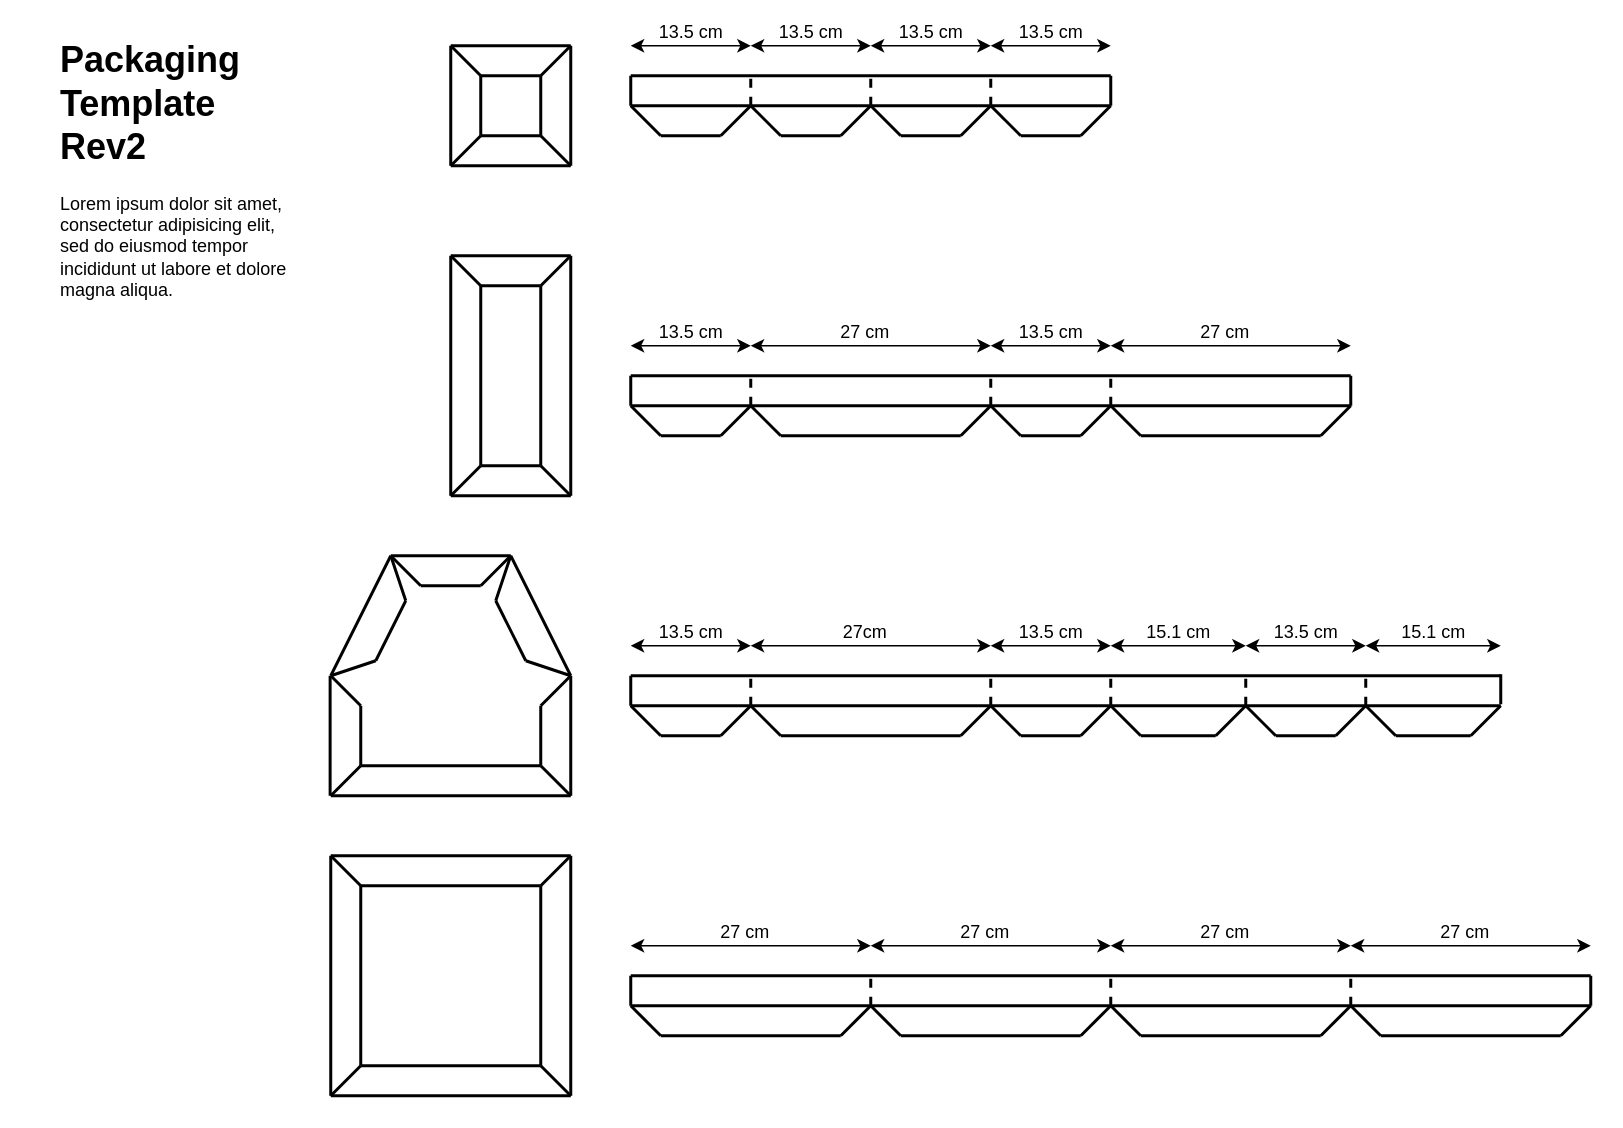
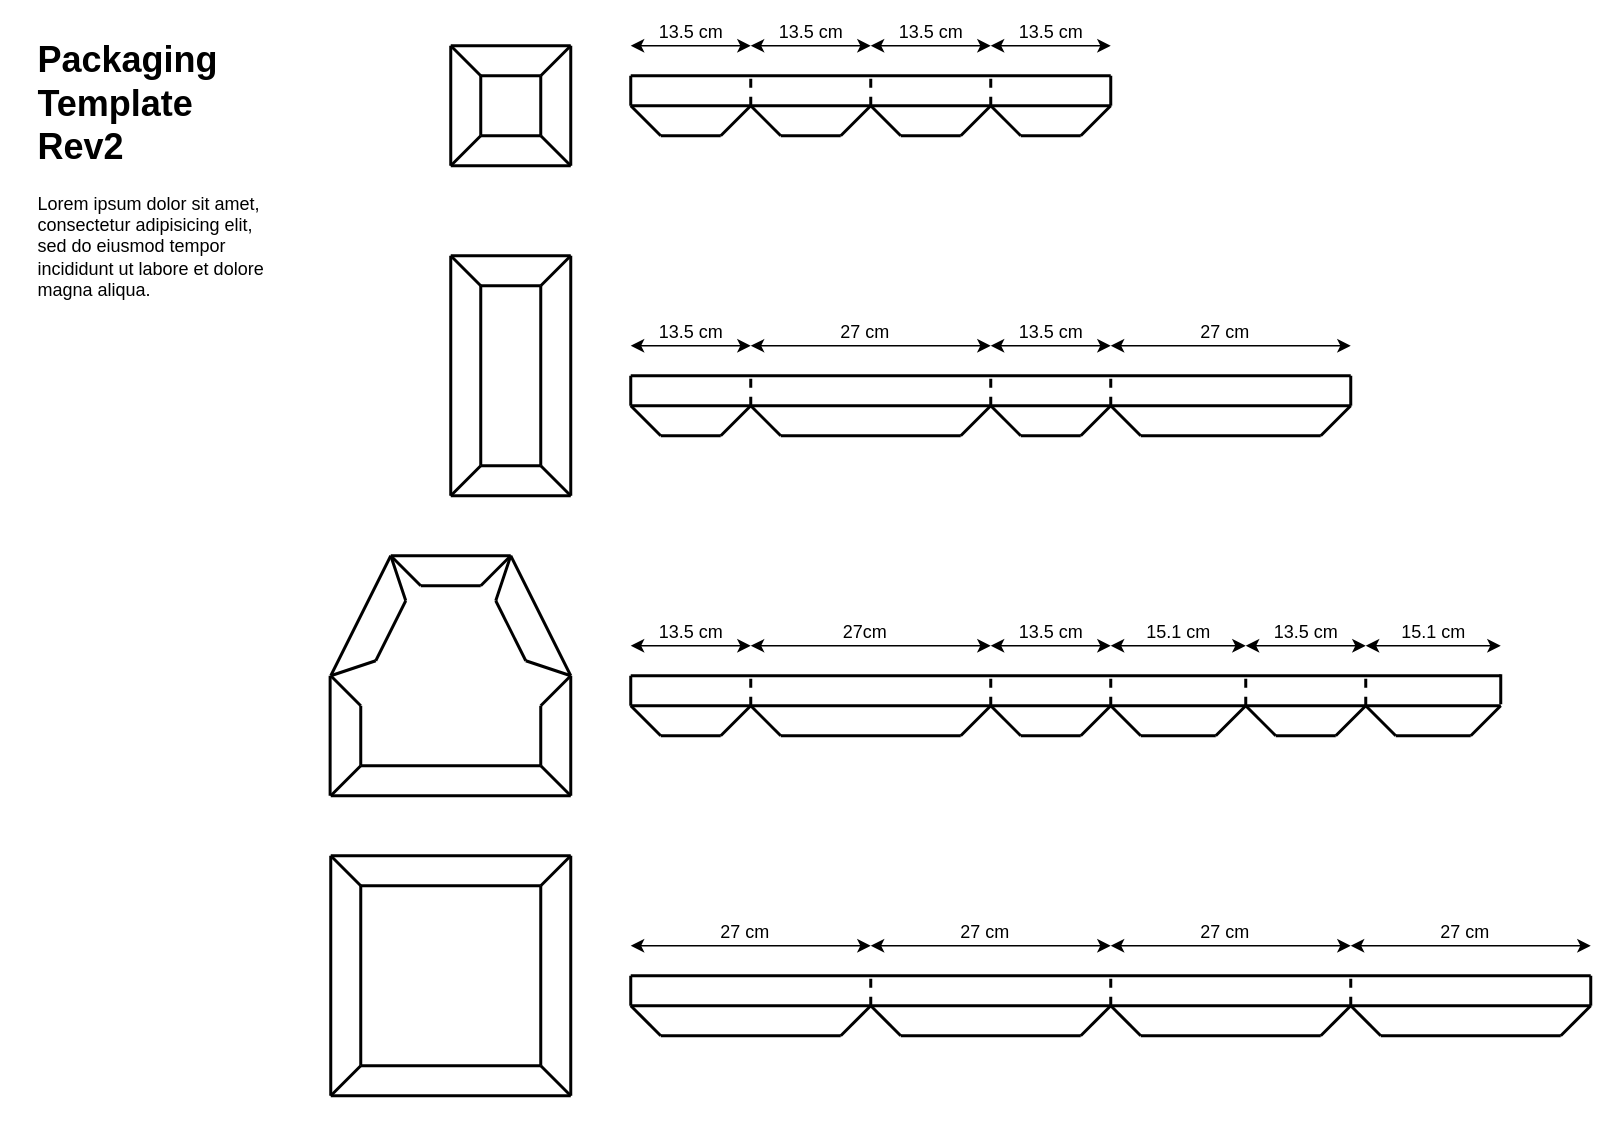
(173, 173) -> (151, 173)
